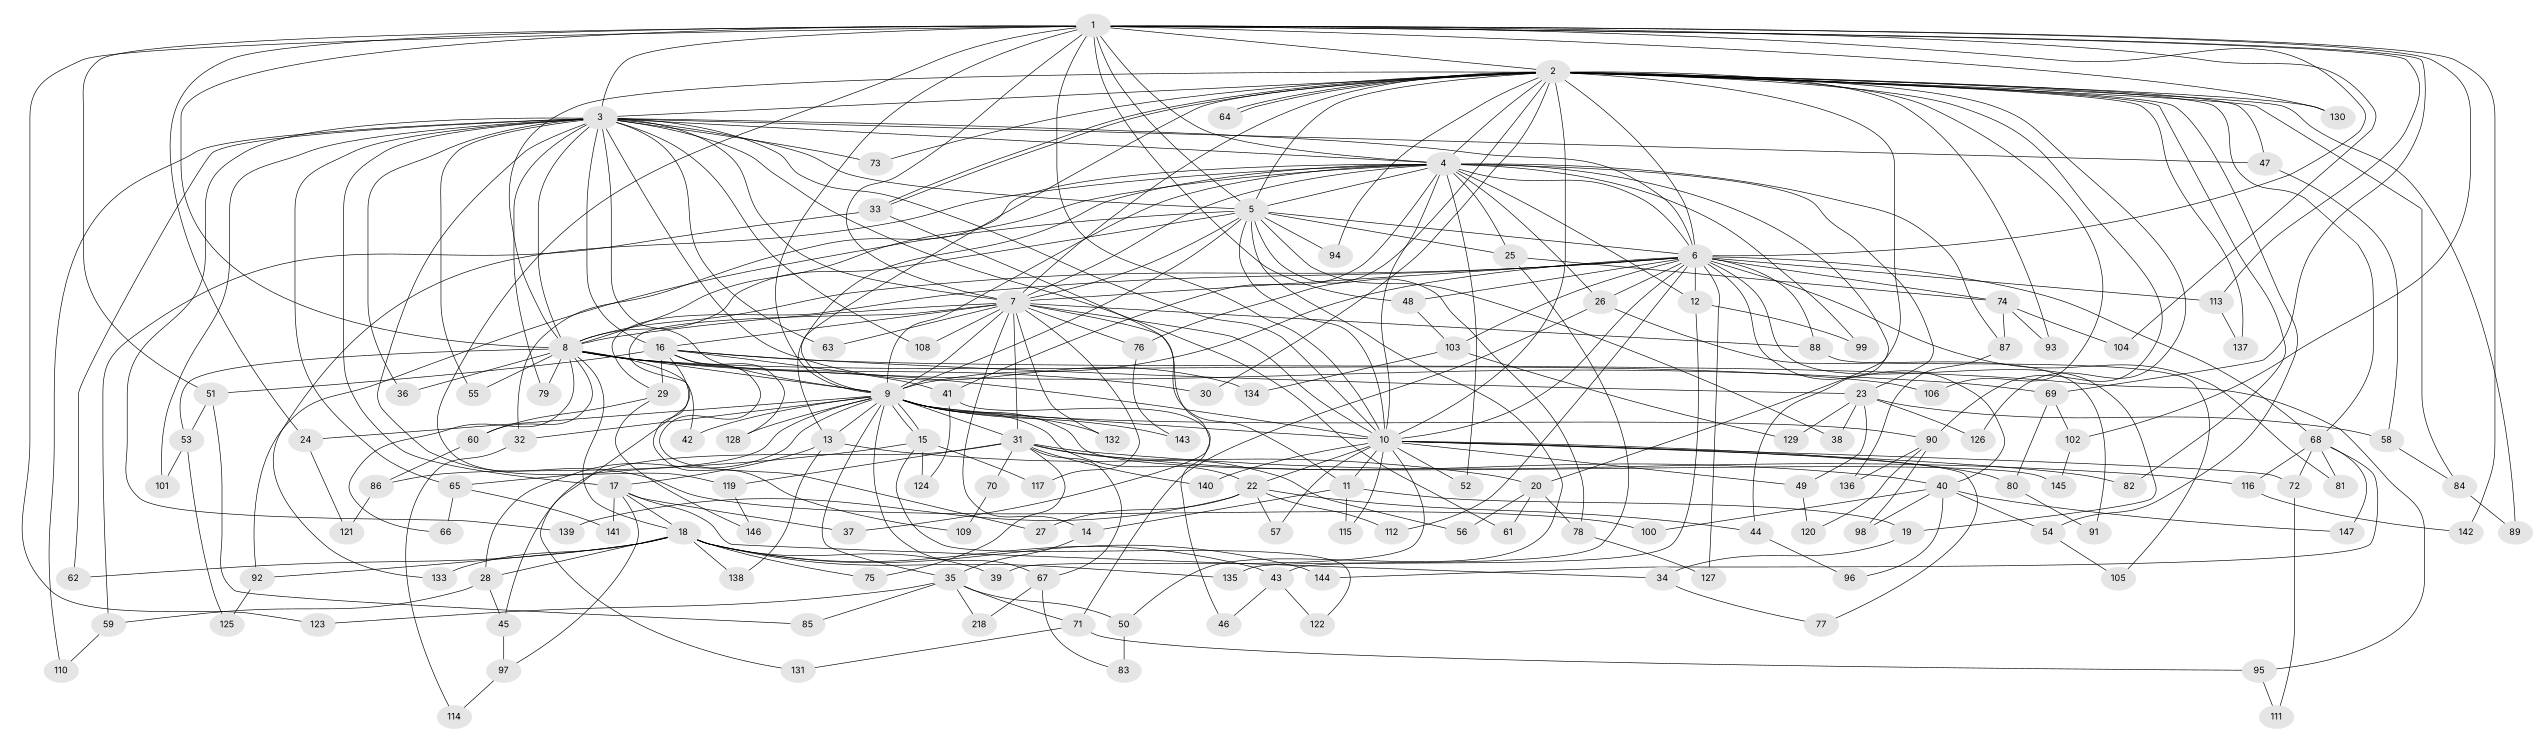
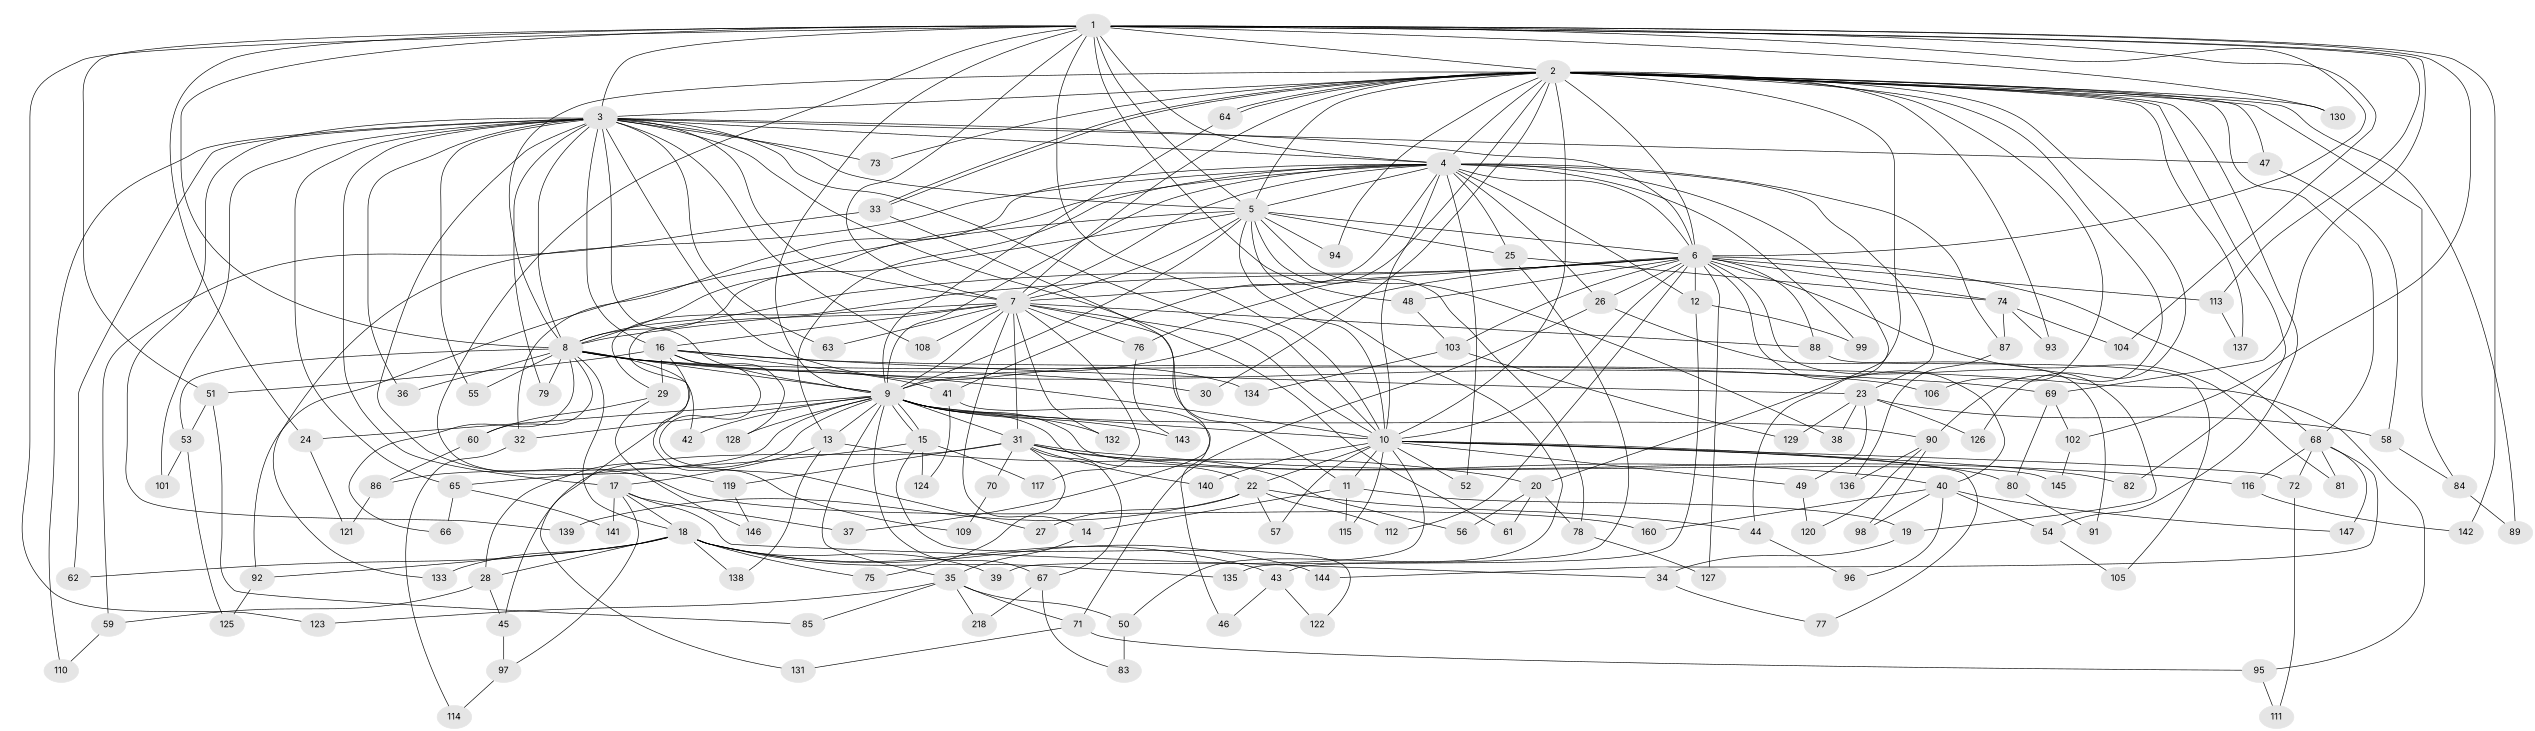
(1103, 158) -> (999, 257)
(1649, 533) -> (1649, 533)
